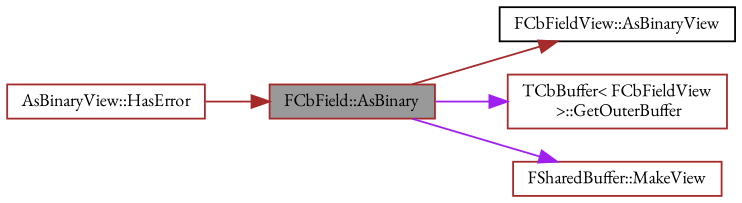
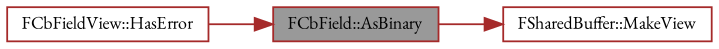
(617, 24) -> none
(106, 102) -> (108, 24)
(617, 102) -> none
(476, 138) -> (462, 24)
